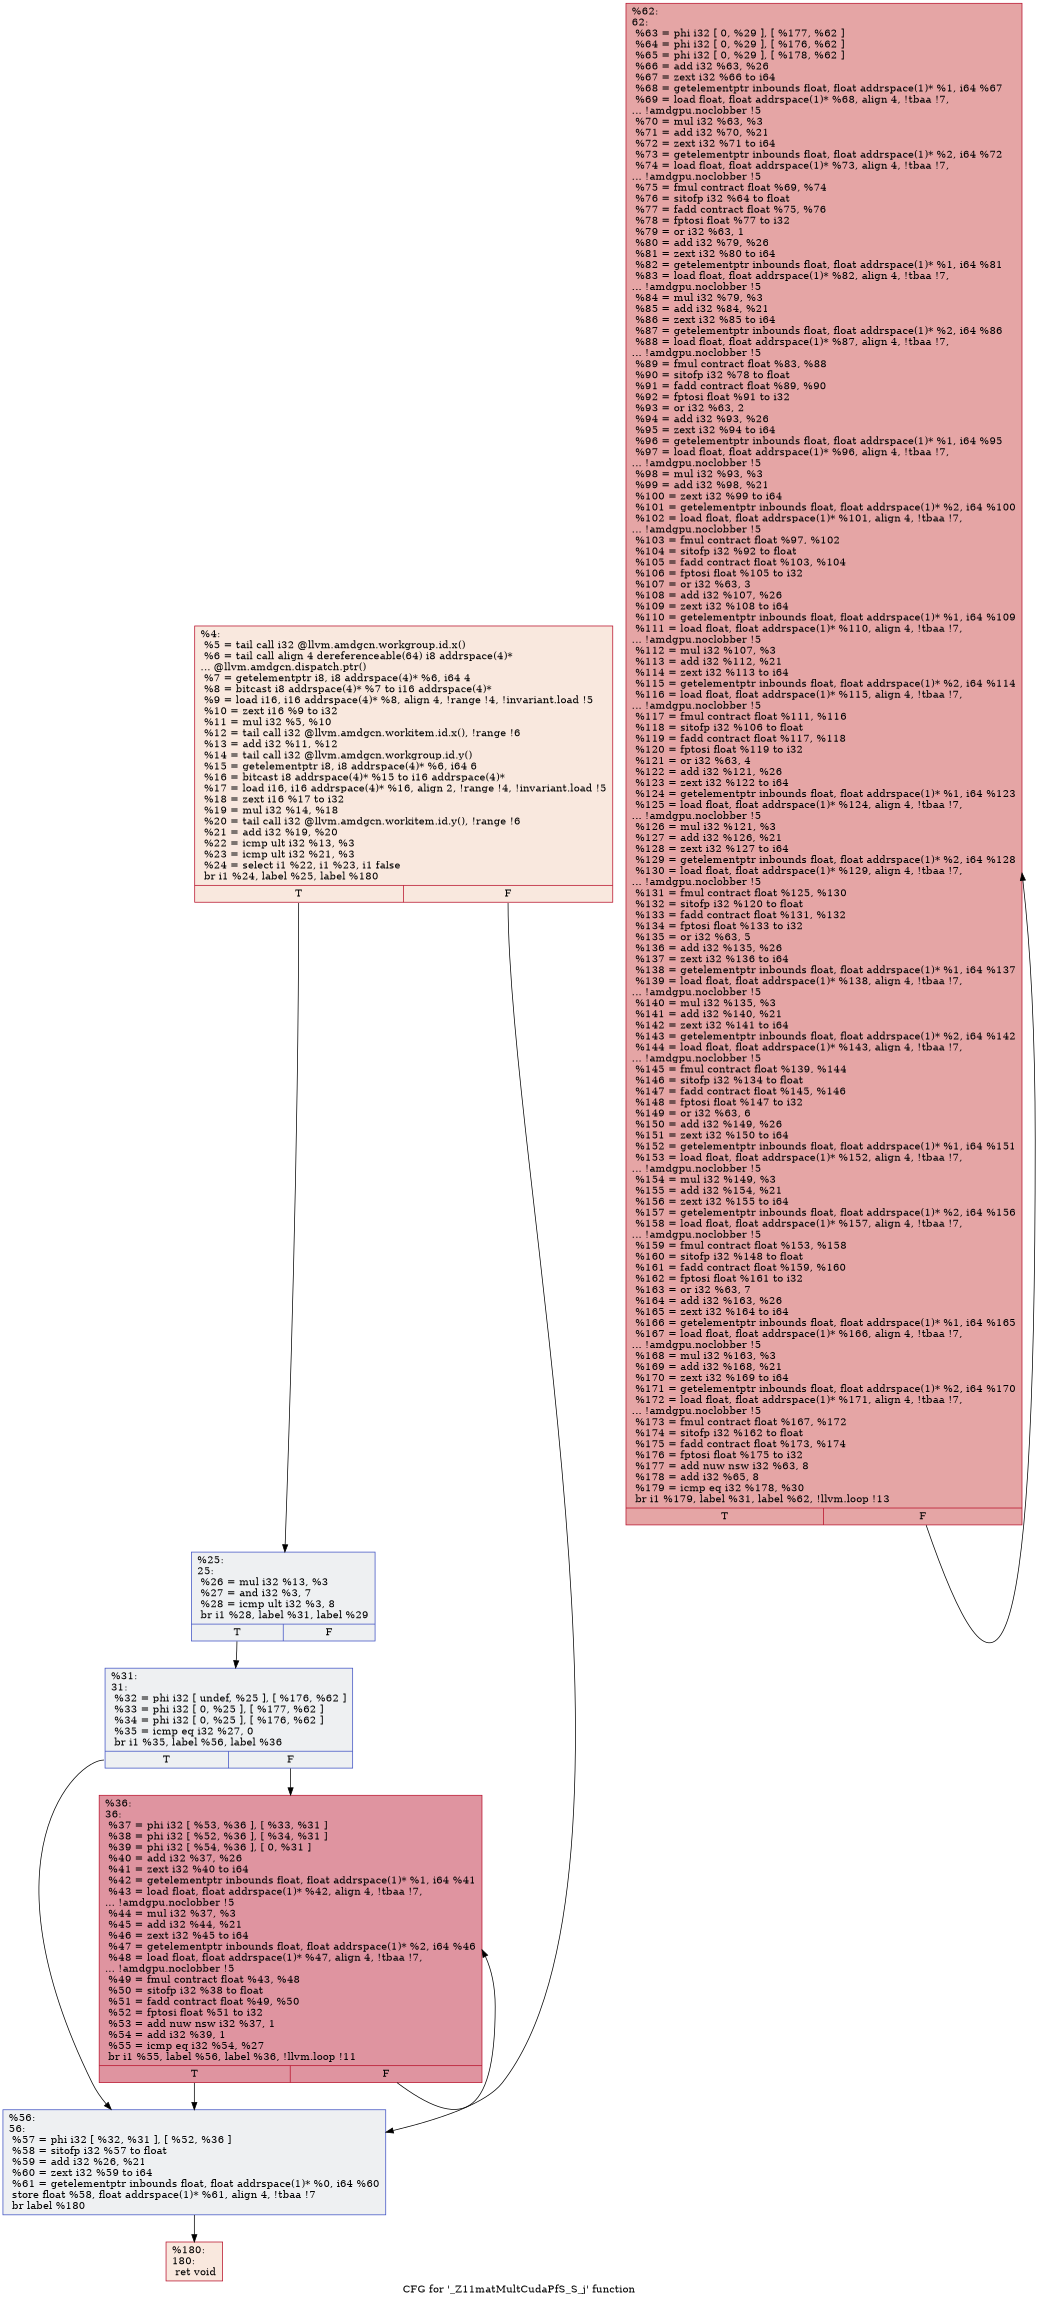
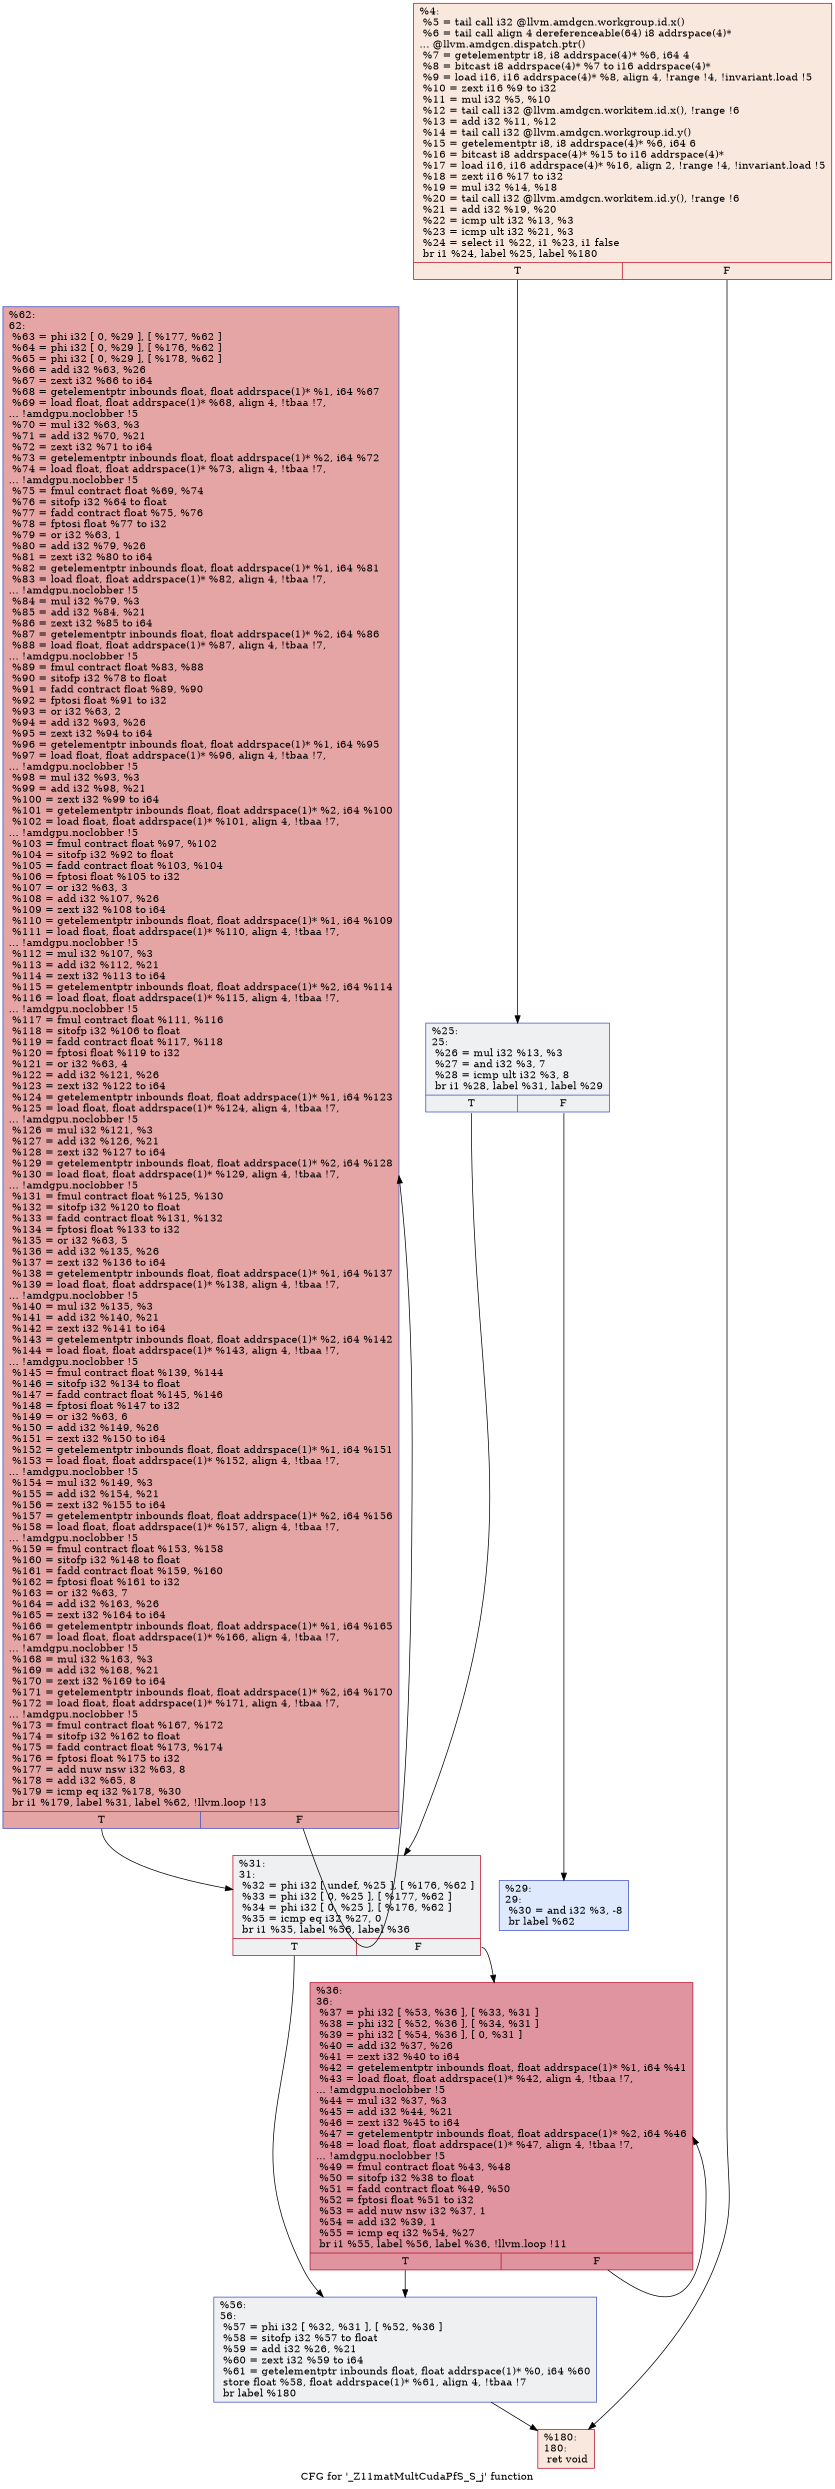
(824, 764) -> (201, 1068)
(568, 1558) -> (727, 1374)
(229, 1718) -> (357, 1906)
none -> (156, 1871)
none -> (564, 1906)
